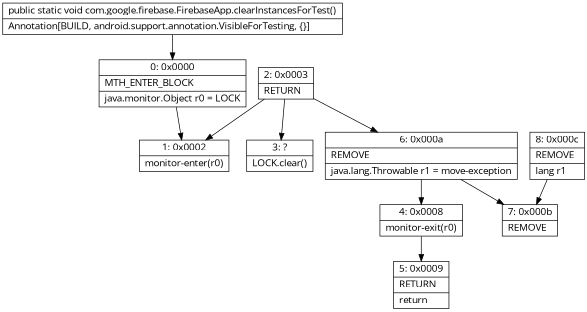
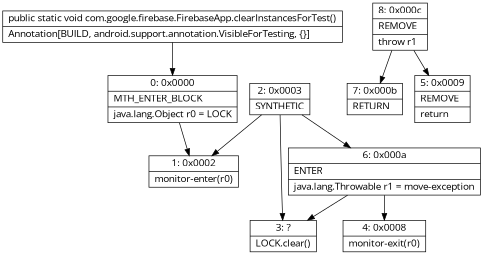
(283, 91) -> (280, 107)
(173, 99) -> (173, 114)
(350, 155) -> (309, 171)
(551, 171) -> (398, 42)
(479, 190) -> (330, 206)
(527, 228) -> (371, 107)
(421, 245) -> (420, 60)
(418, 285) -> (440, 99)
